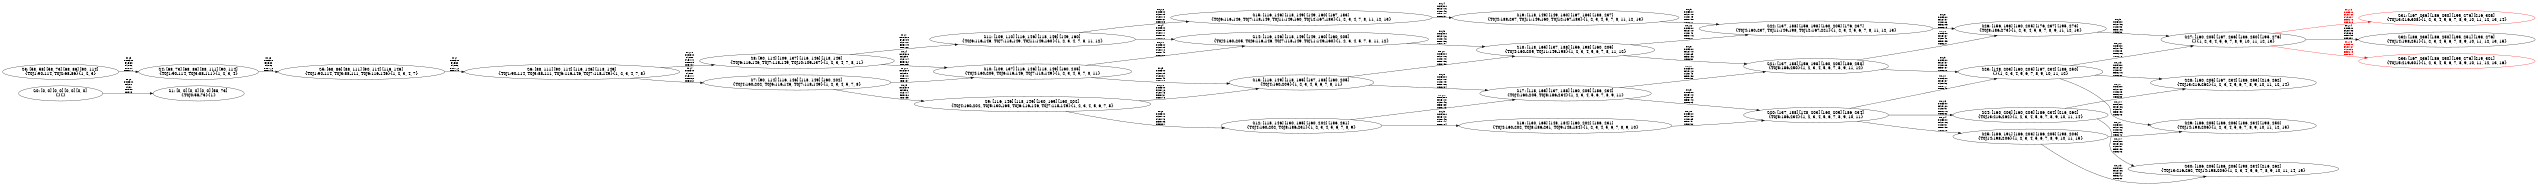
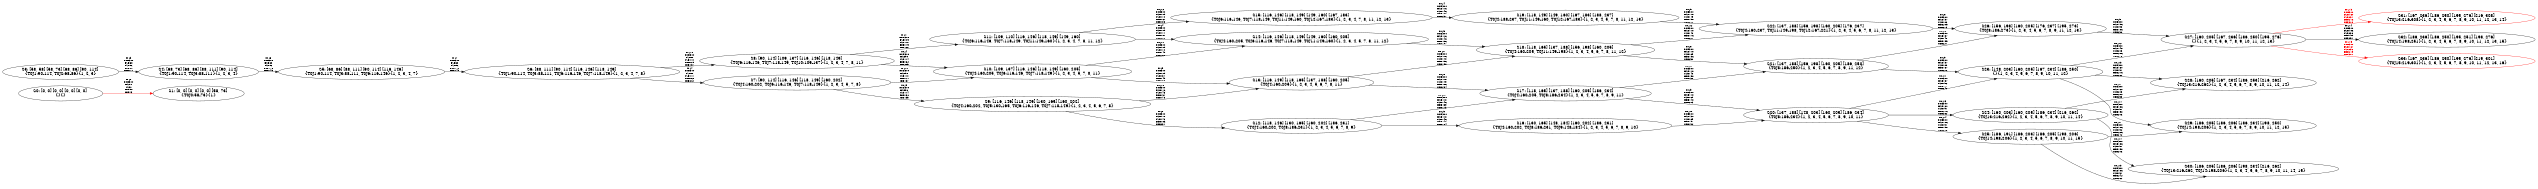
(126, 93) -> (126, 93)
